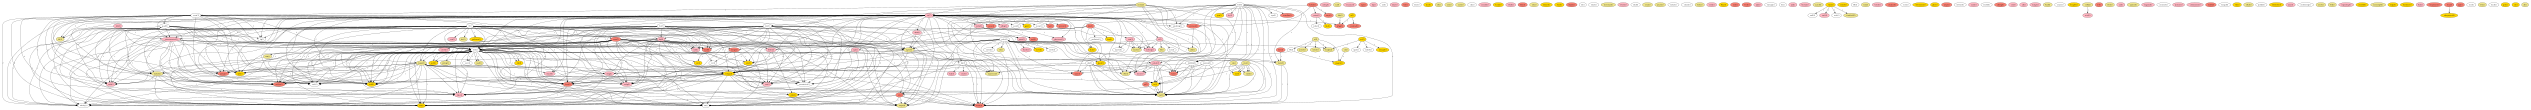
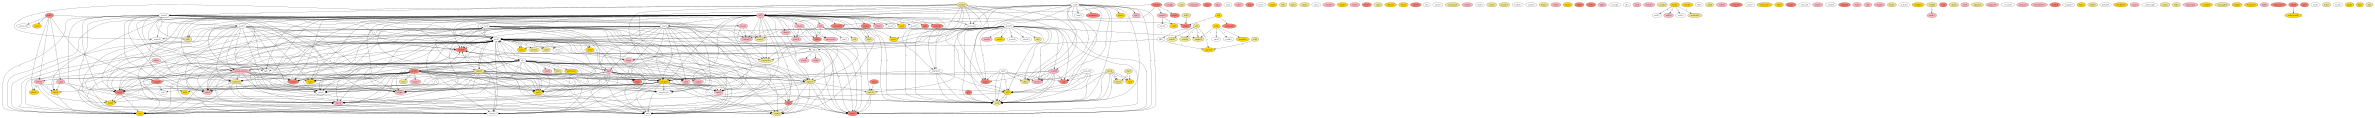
(1199, 31) -> (414, 9)
(160, 34) -> (493, 55)
(223, 97) -> (150, 49)
